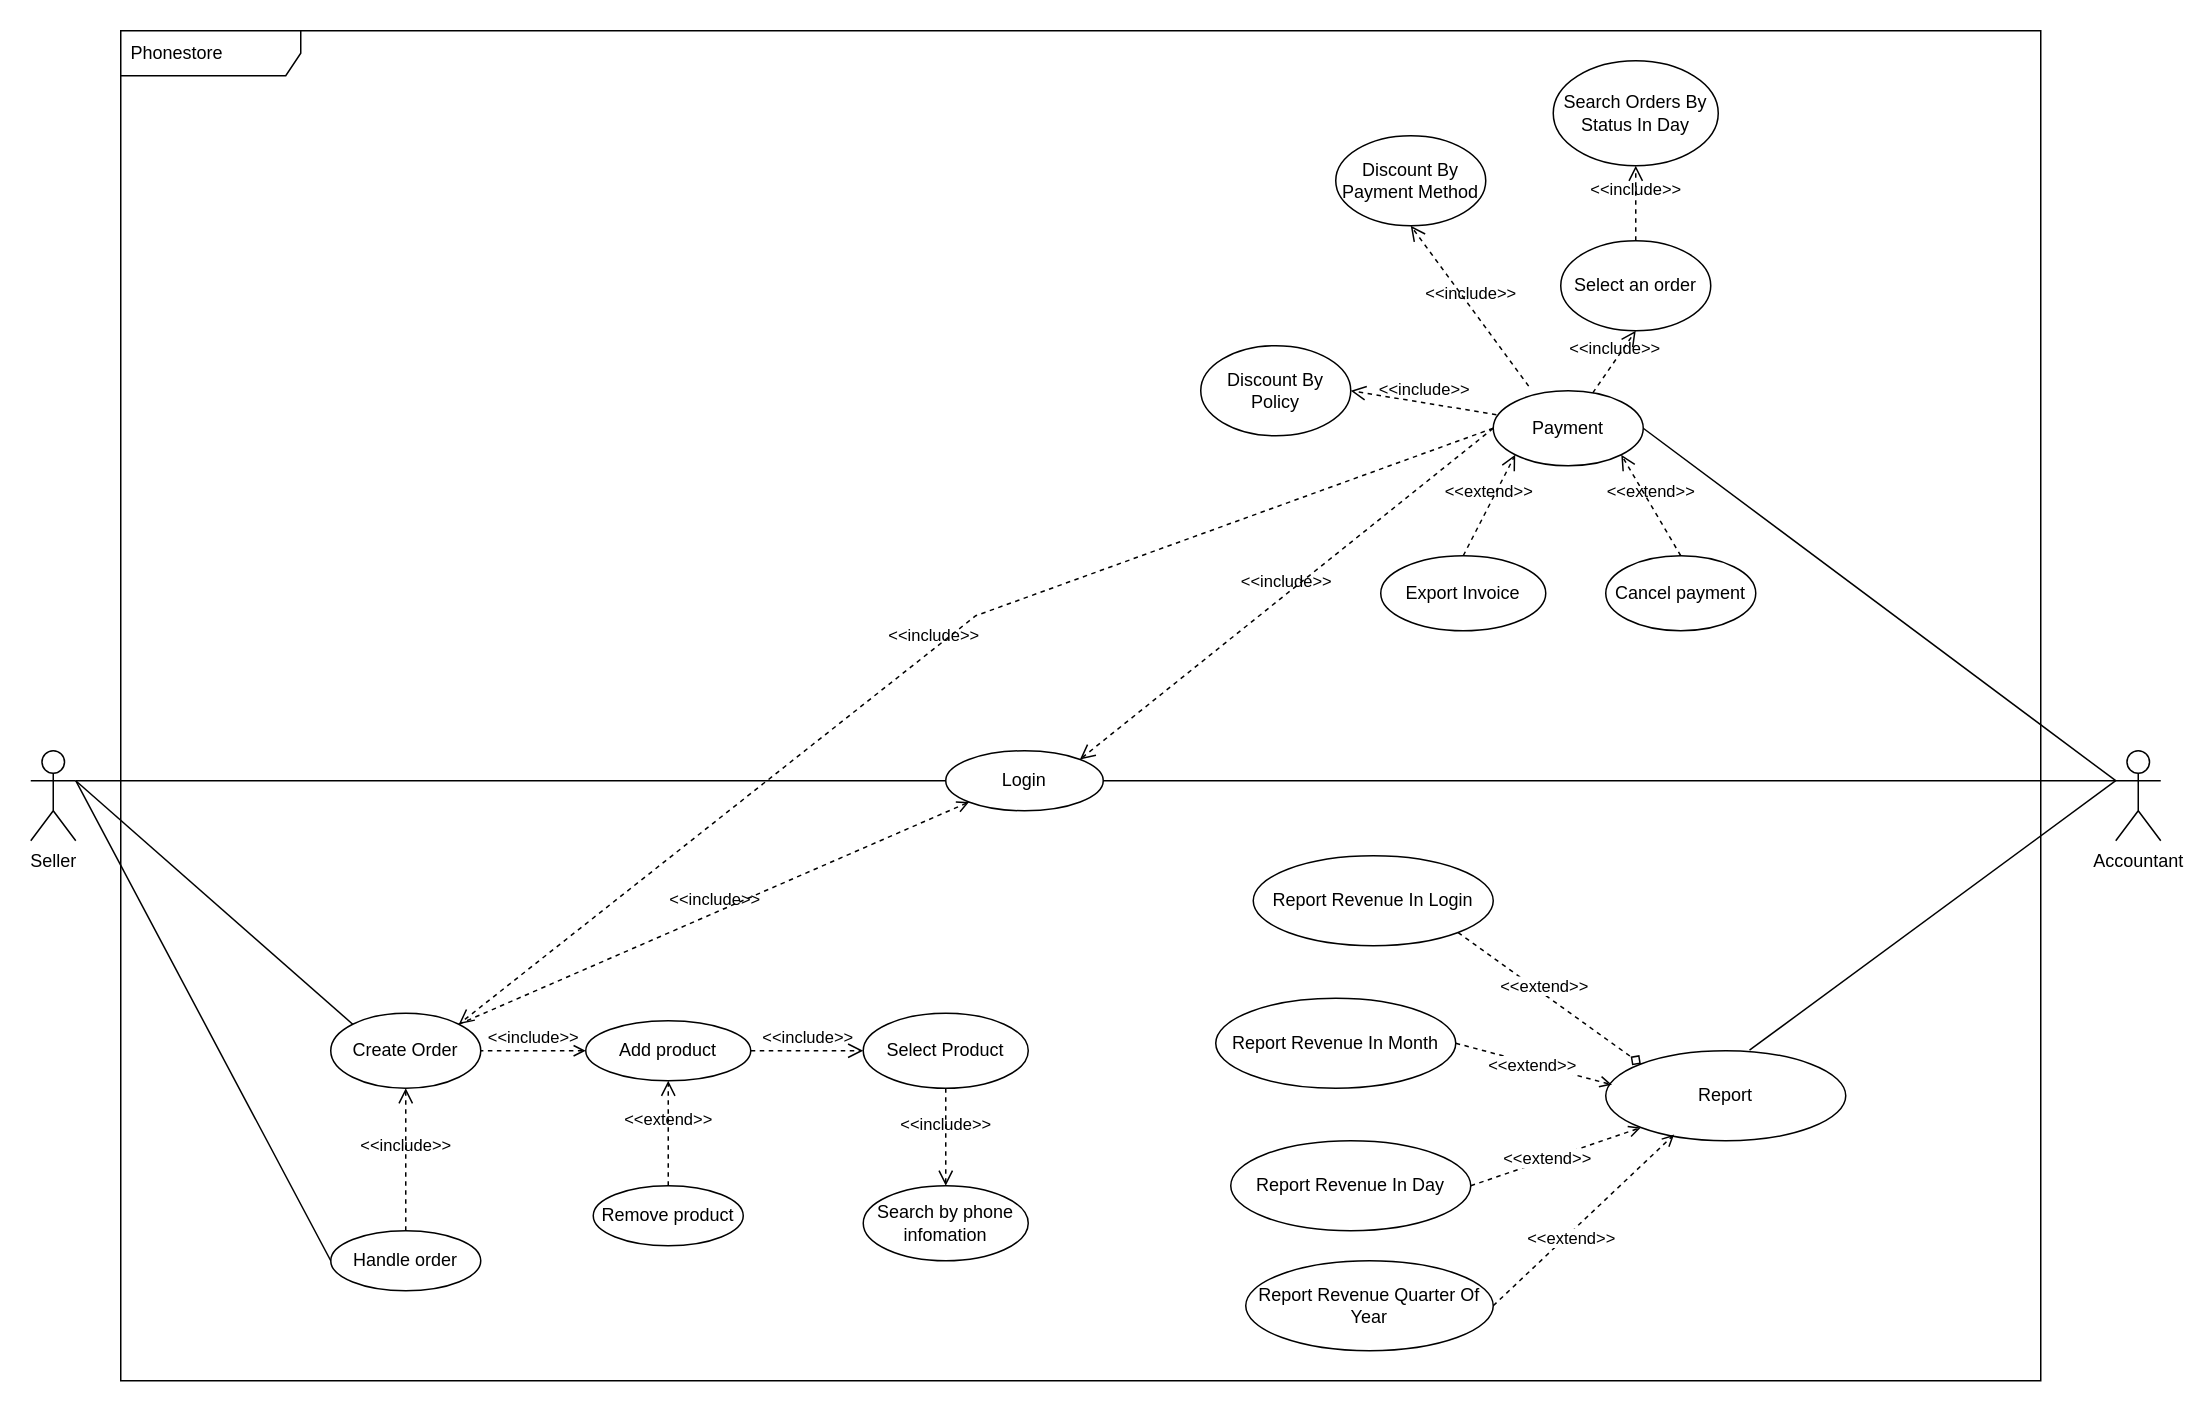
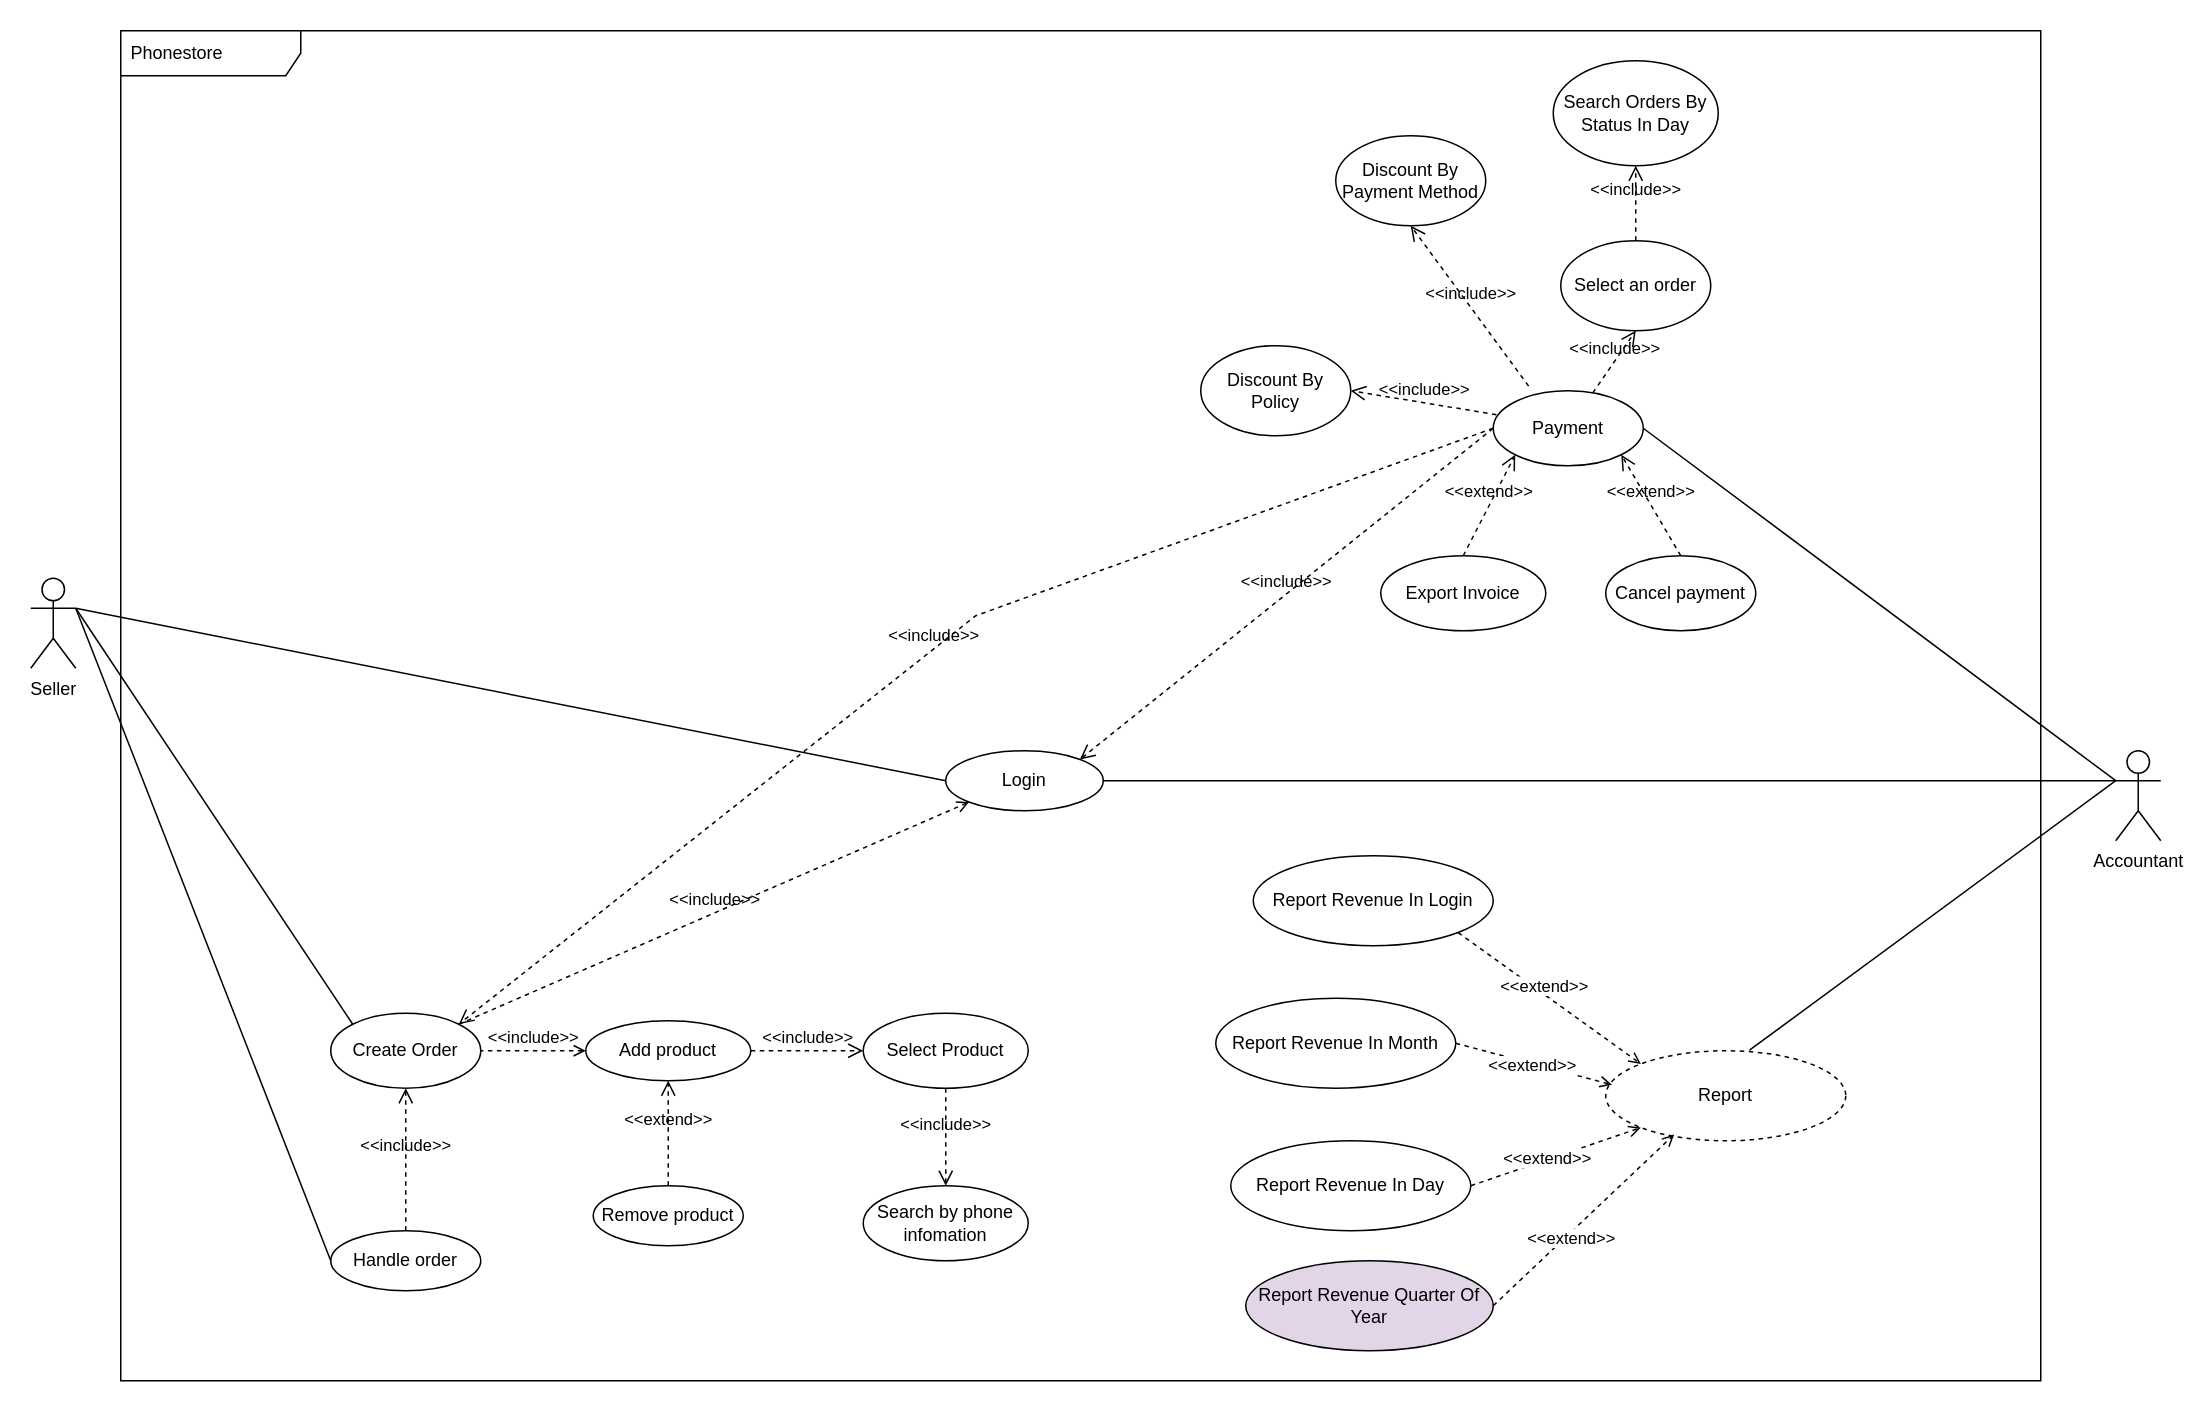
(53, 796) -> (53, 623)
(1630, 1056) -> (1633, 1058)
(1726, 1096) -> (1726, 1096)
(1370, 1306) -> (1370, 1306)
